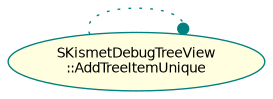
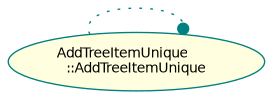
(136, 62) -> (136, 62)
